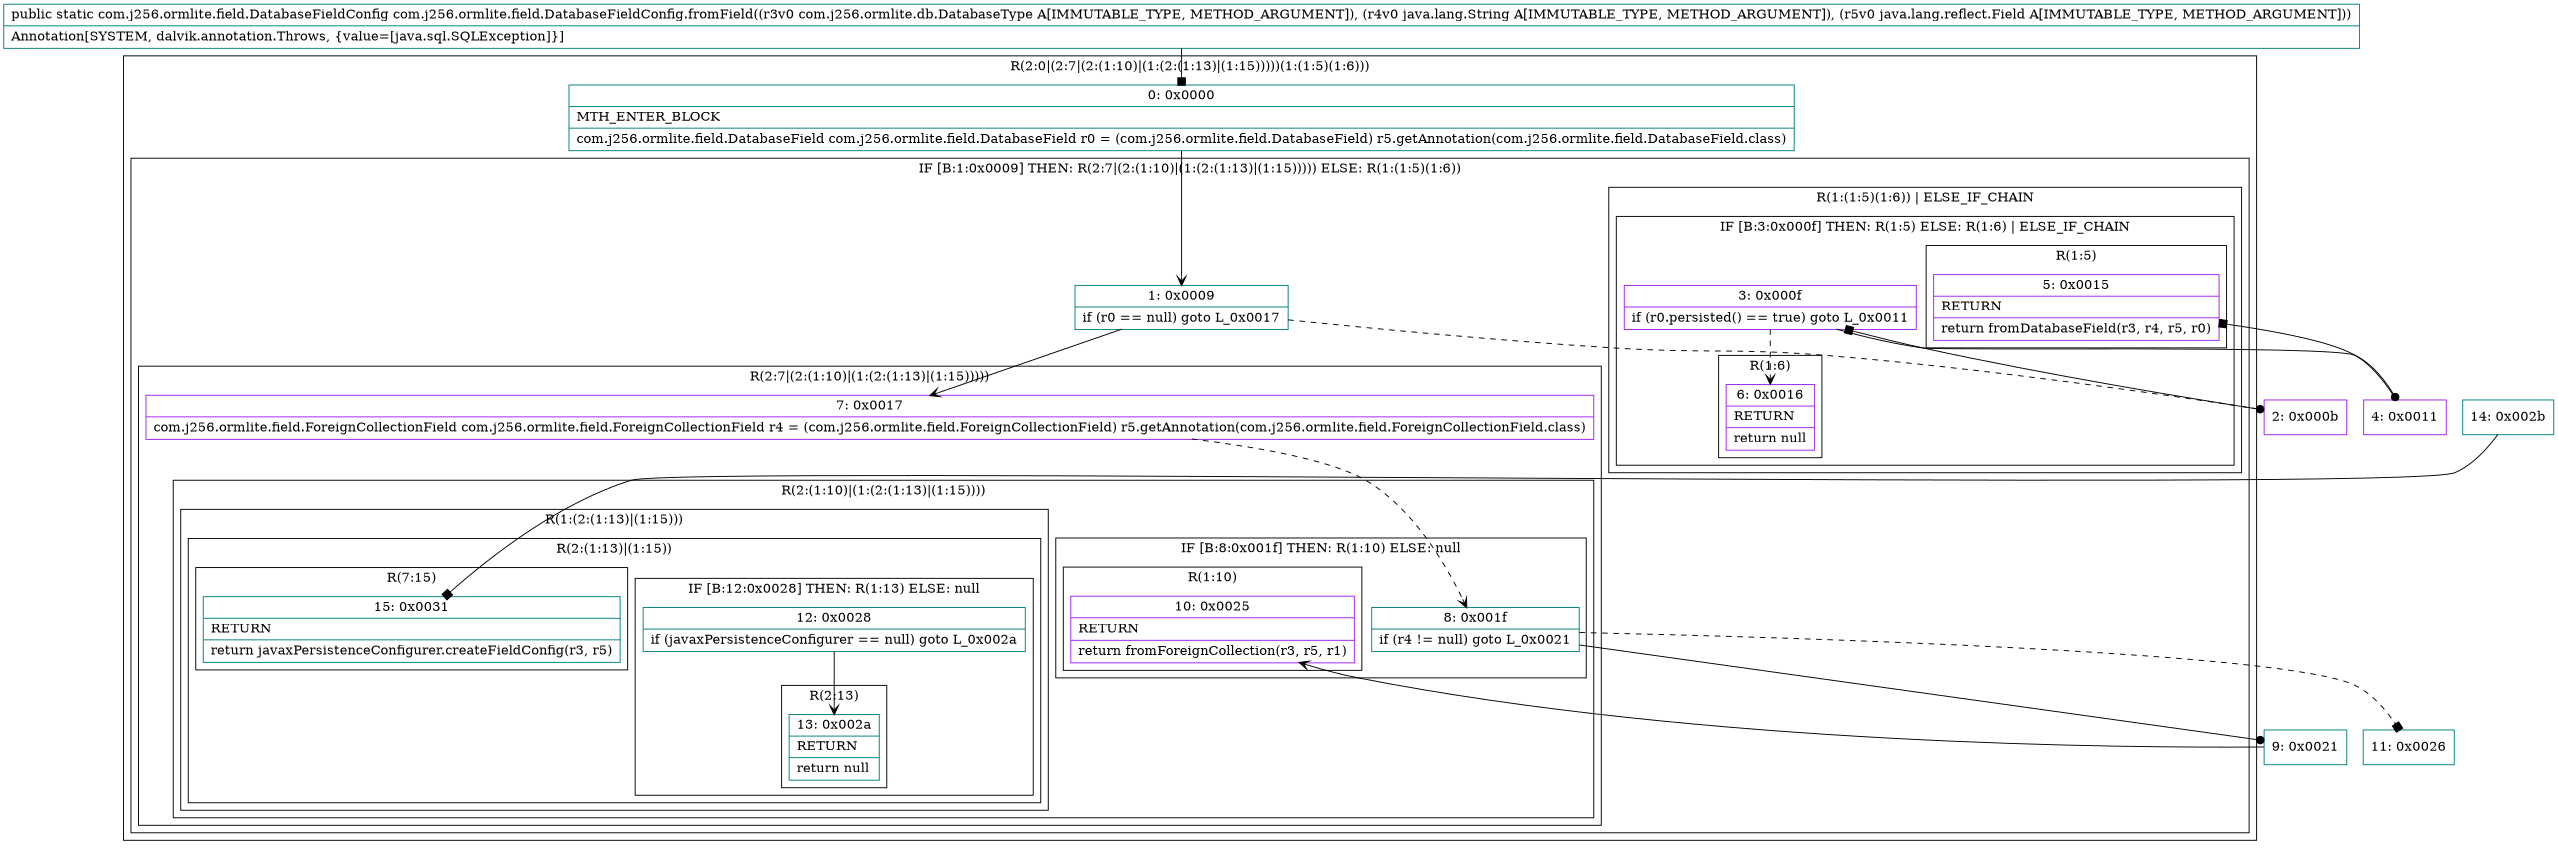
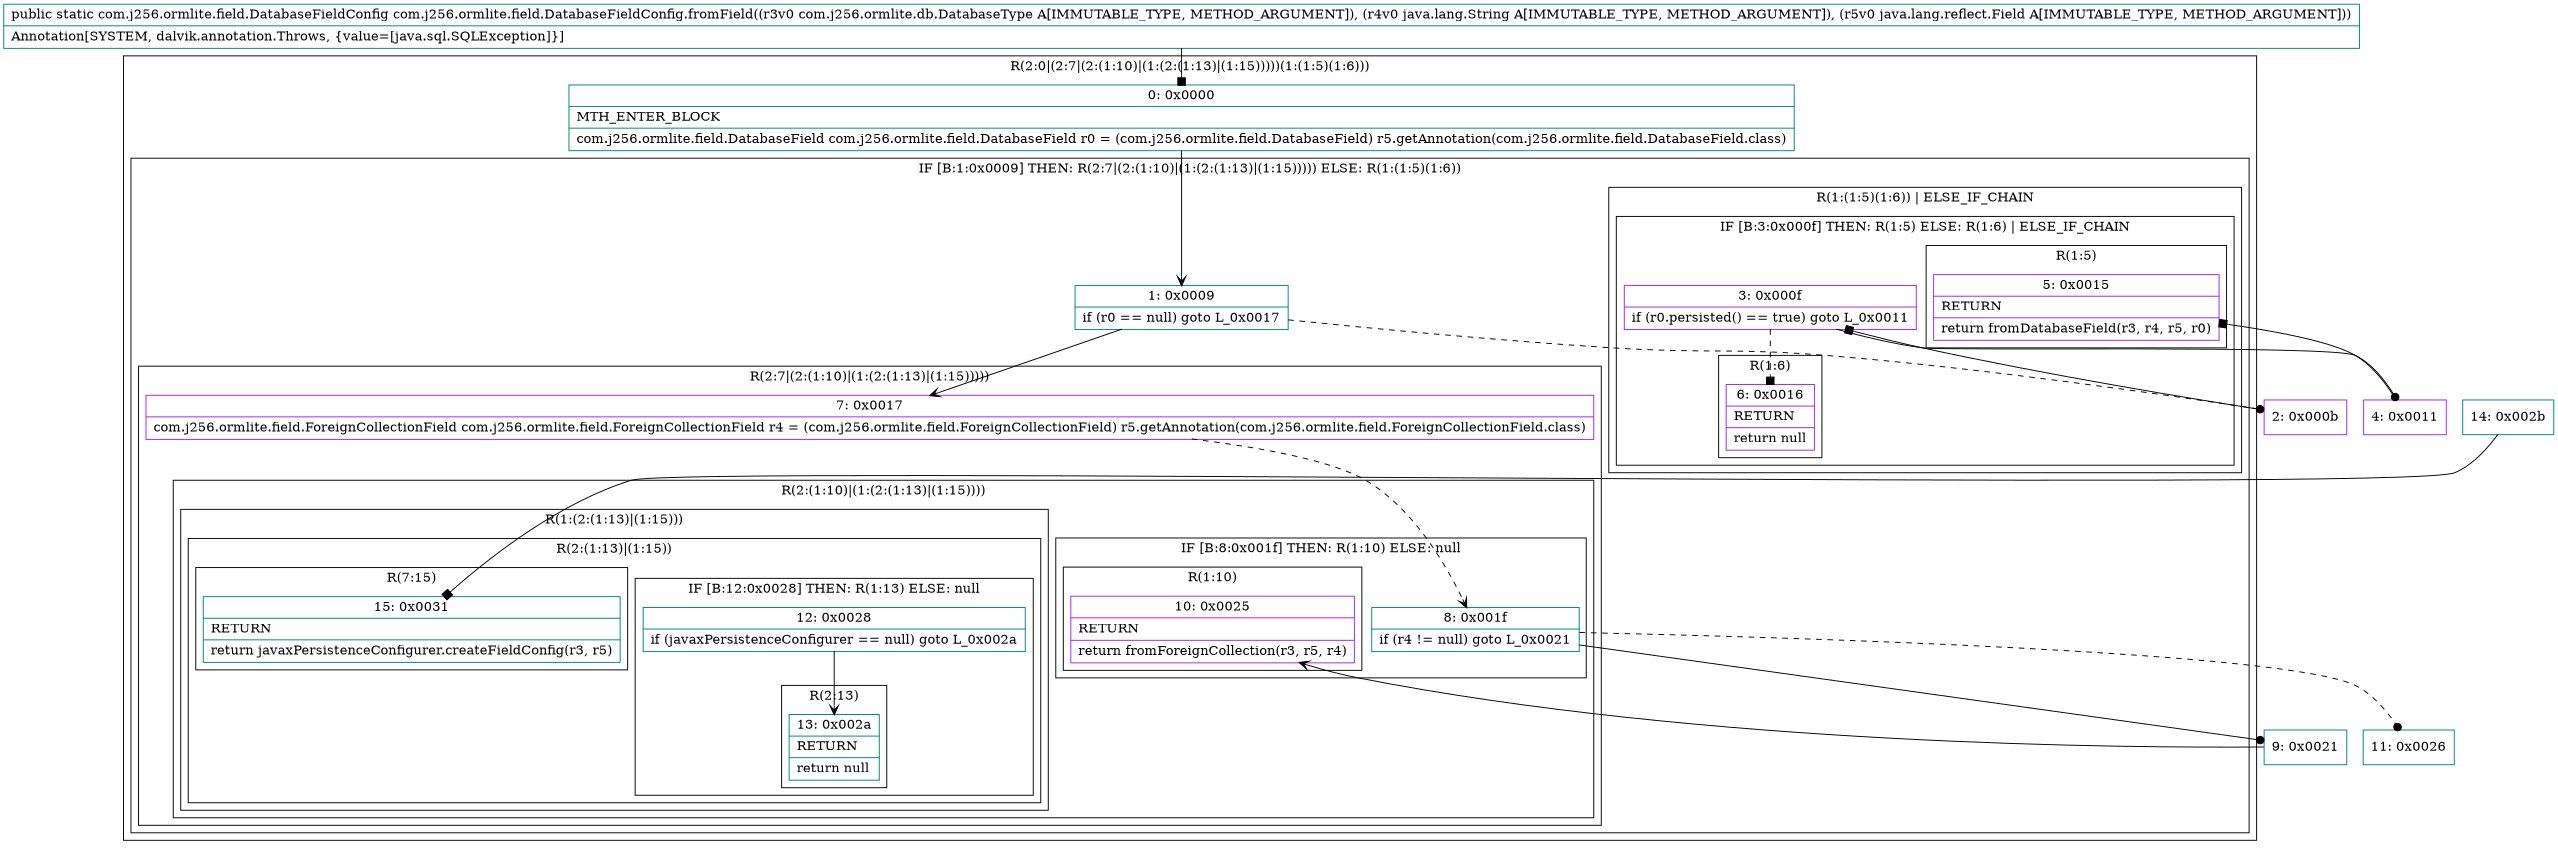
(1770, 345) -> (1770, 345)
(1997, 647) -> (1997, 647)
(1213, 651) -> (1213, 651)
